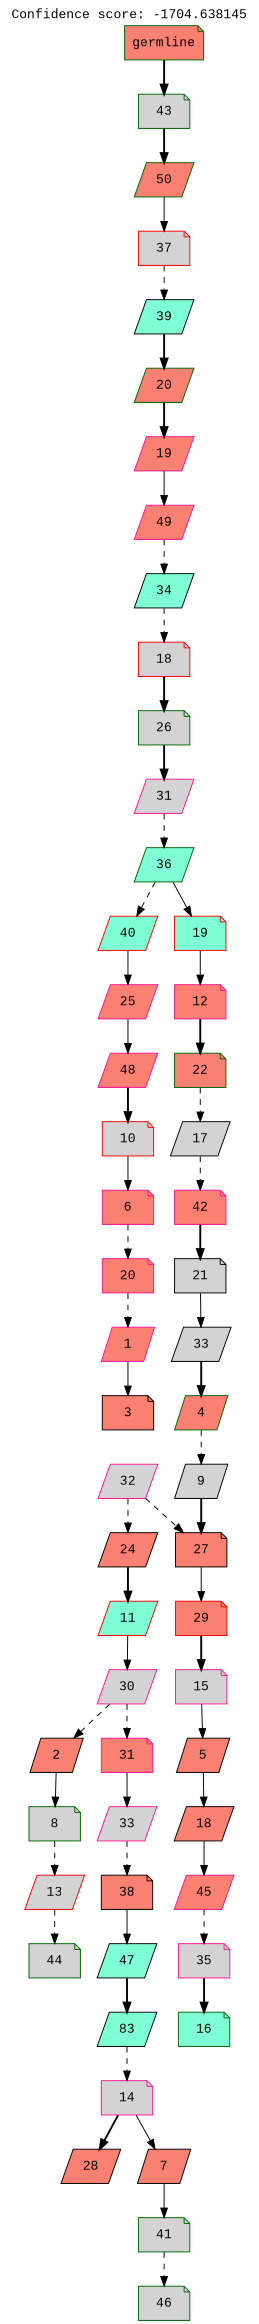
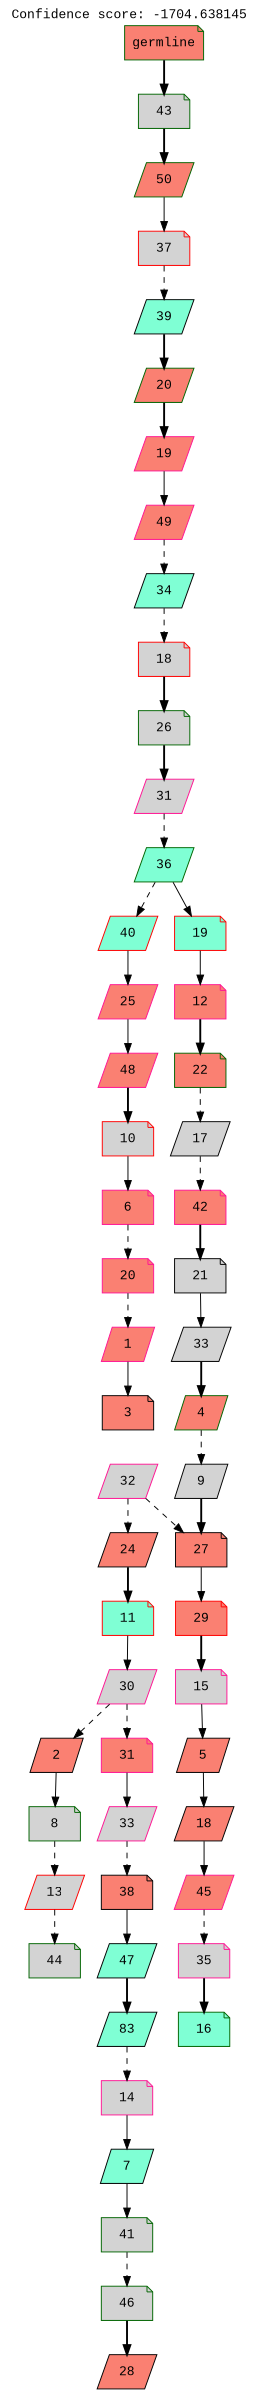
(128, 1618) -> (128, 1618)
(111, 2128) -> (127, 2333)
(164, 2166) -> (127, 2166)
